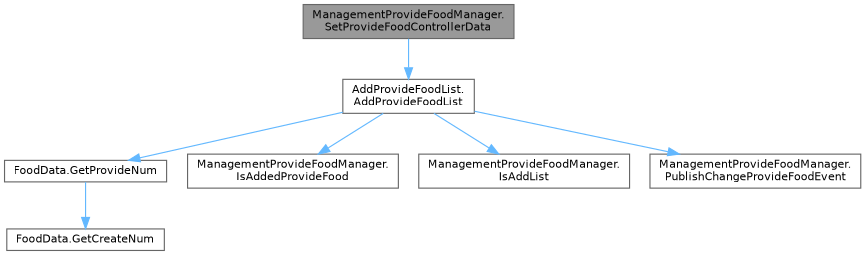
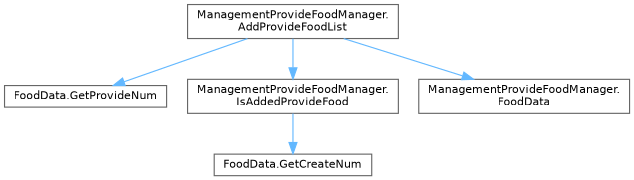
(409, 22) -> none
(409, 96) -> (293, 22)
(524, 171) -> none
(755, 171) -> (524, 96)
(86, 200) -> (293, 128)
